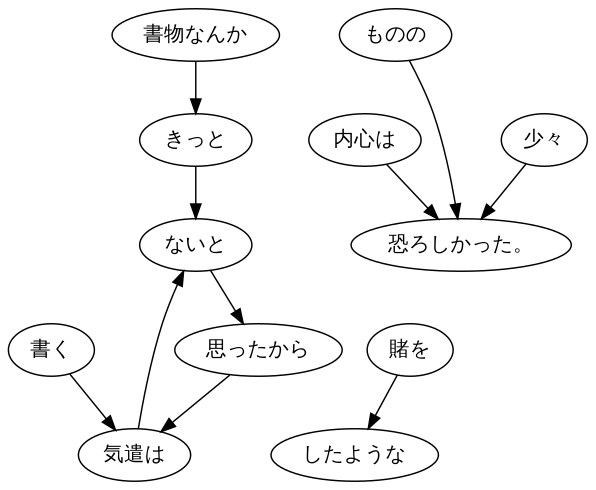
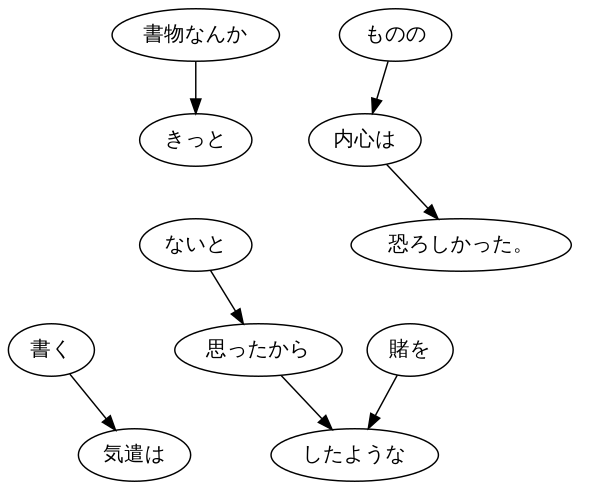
(439, 130) -> (382, 80)
(544, 140) -> none
(196, 185) -> none
(153, 355) -> none
(201, 399) -> (302, 397)
